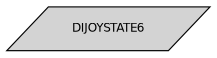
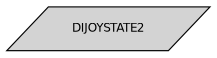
(108, 29) -> (108, 29)
